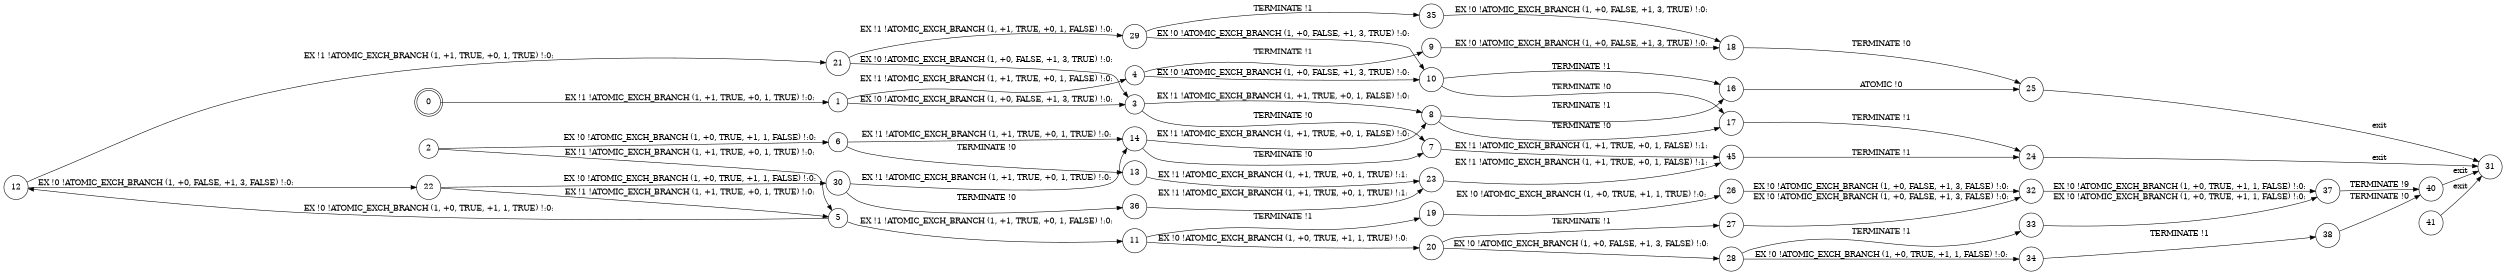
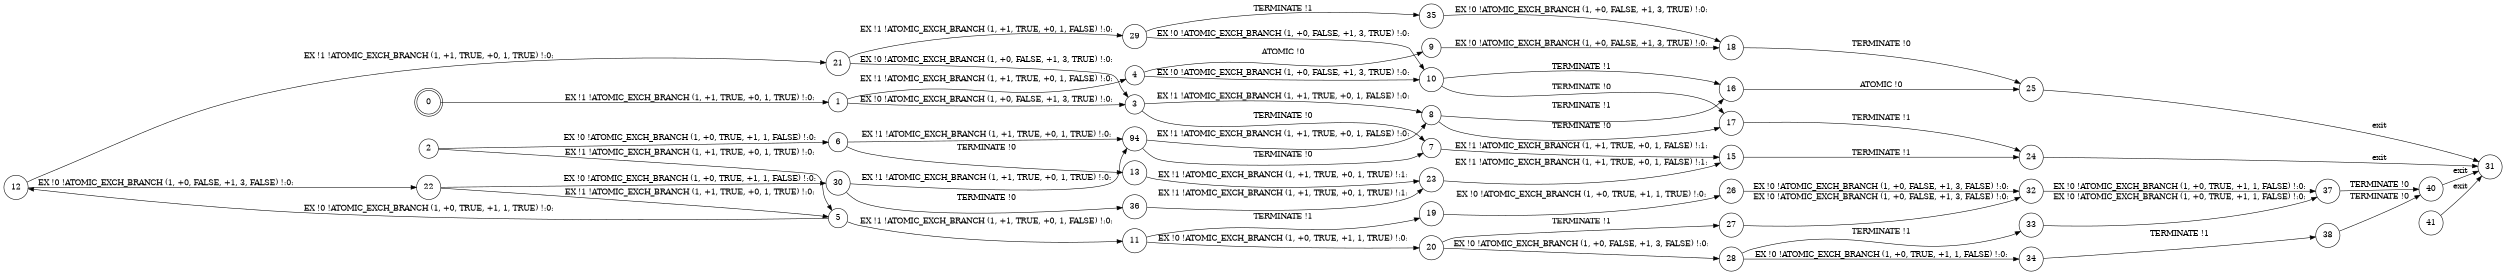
(1283, 52) -> (1283, 52)
(1135, 139) -> (1135, 139)
(1731, 157) -> (1731, 157)
(2379, 185) -> (2379, 185)
